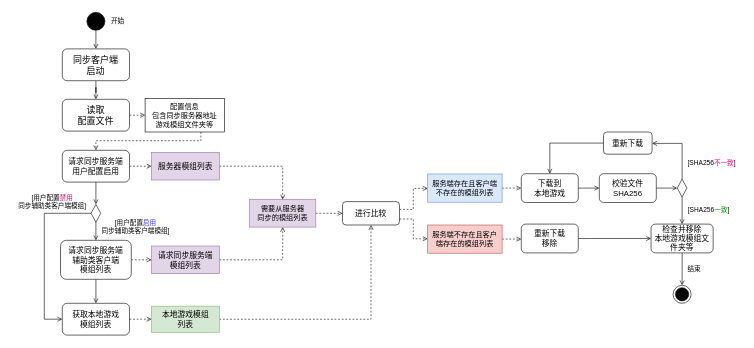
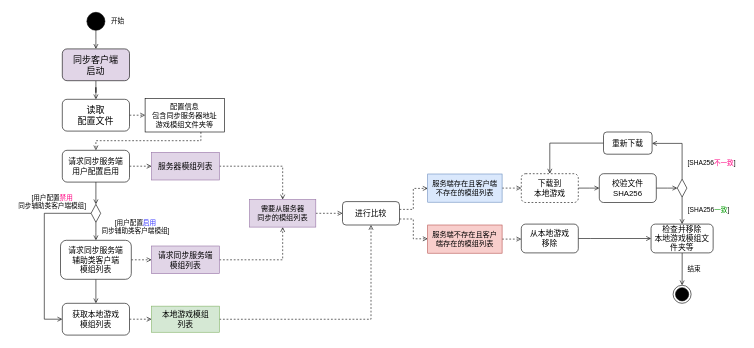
(96, 65) -> (96, 65)
(550, 188) -> (550, 188)
(550, 239) -> (550, 239)
